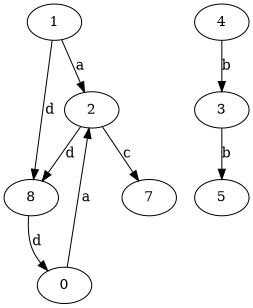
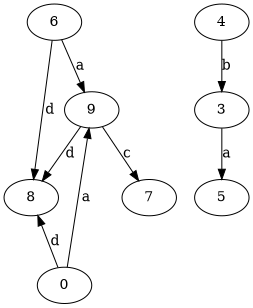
(54, 22) -> (54, 22)
(92, 110) -> (92, 110)
(227, 154) -> (227, 154)
(30, 241) -> (50, 246)
